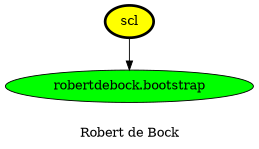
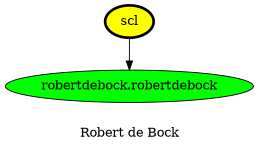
(129, 86) -> (129, 86)
